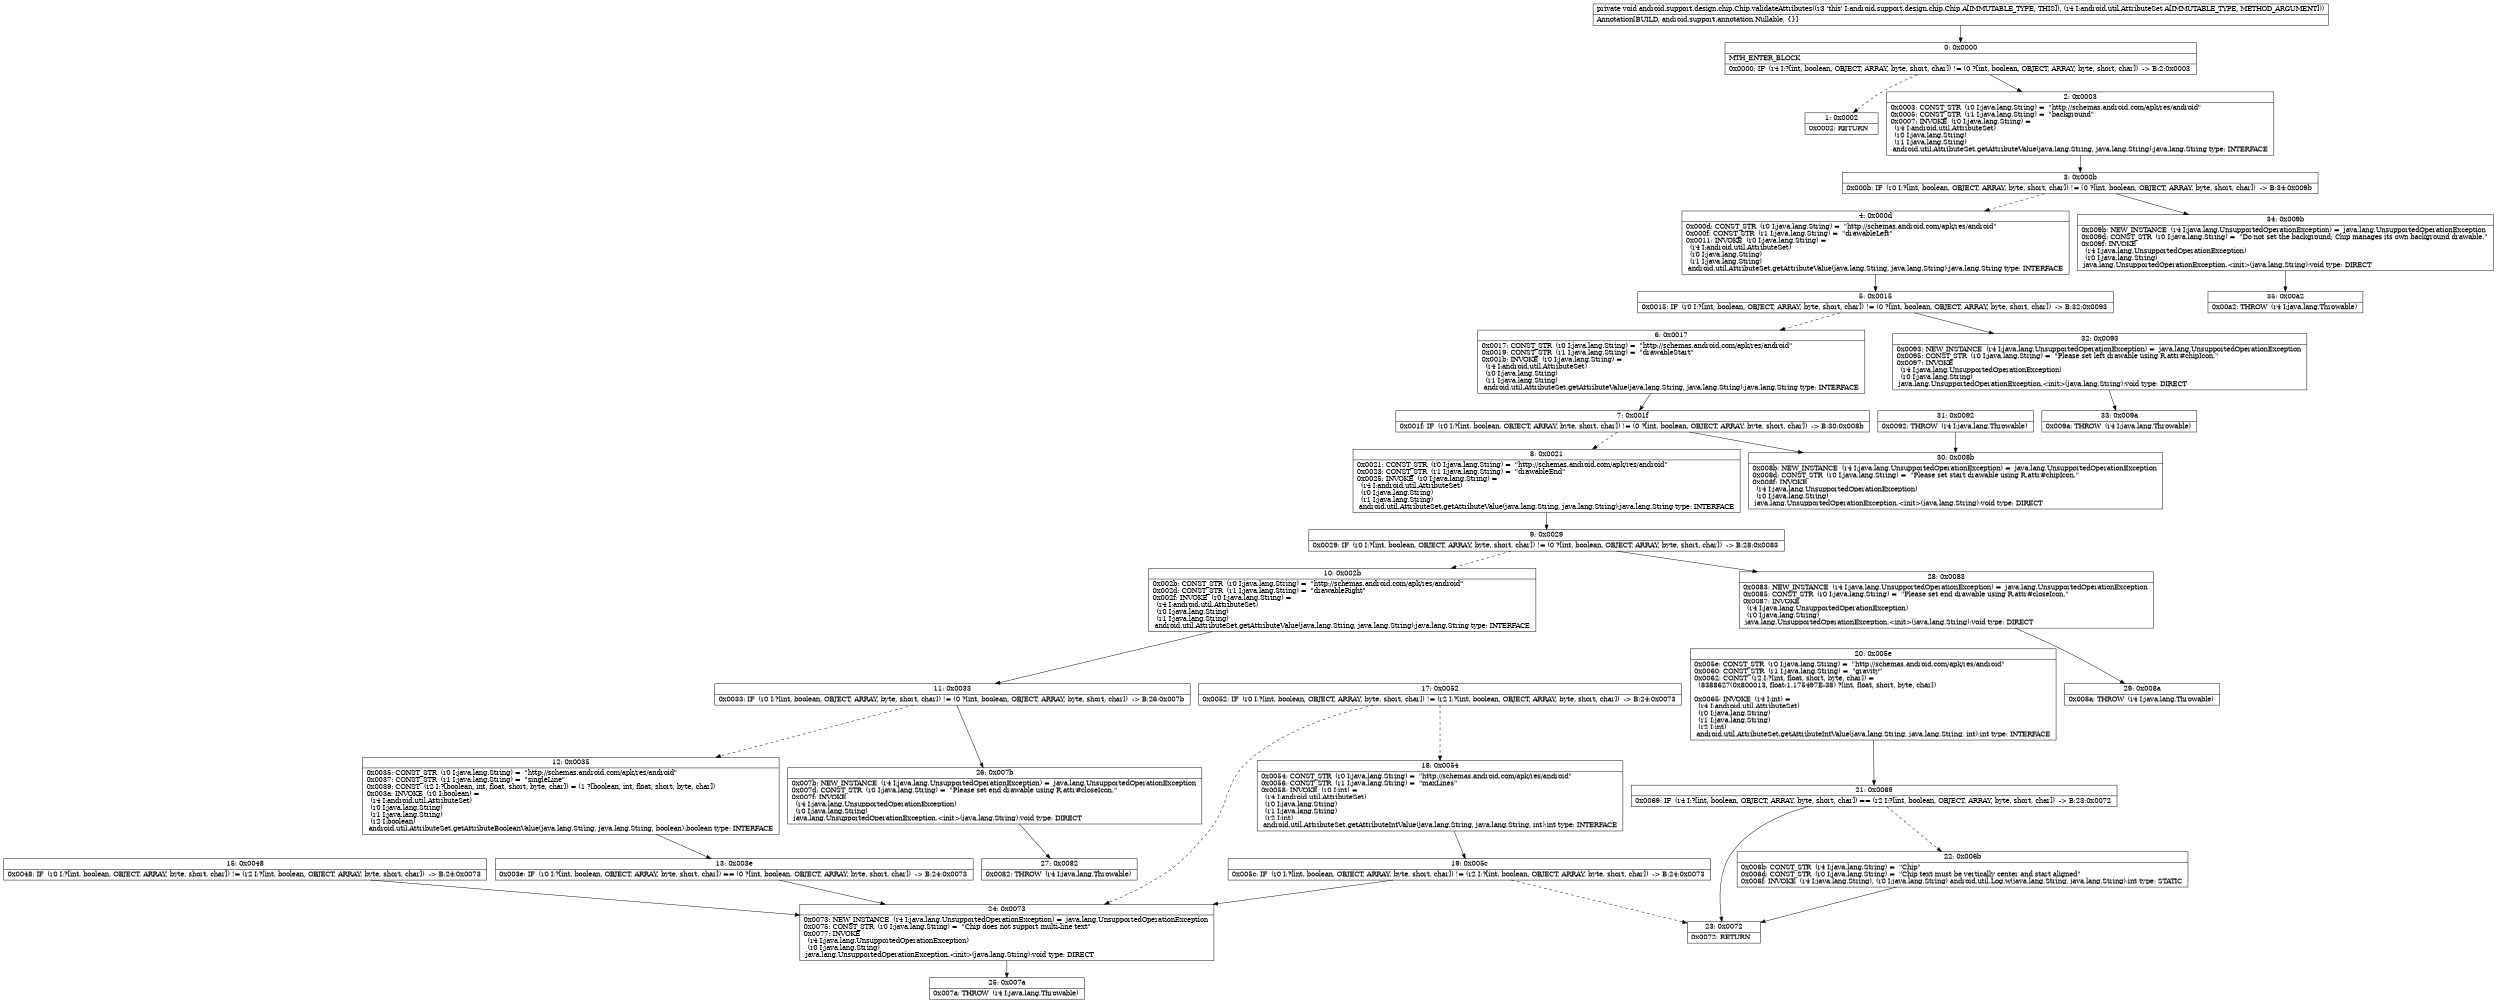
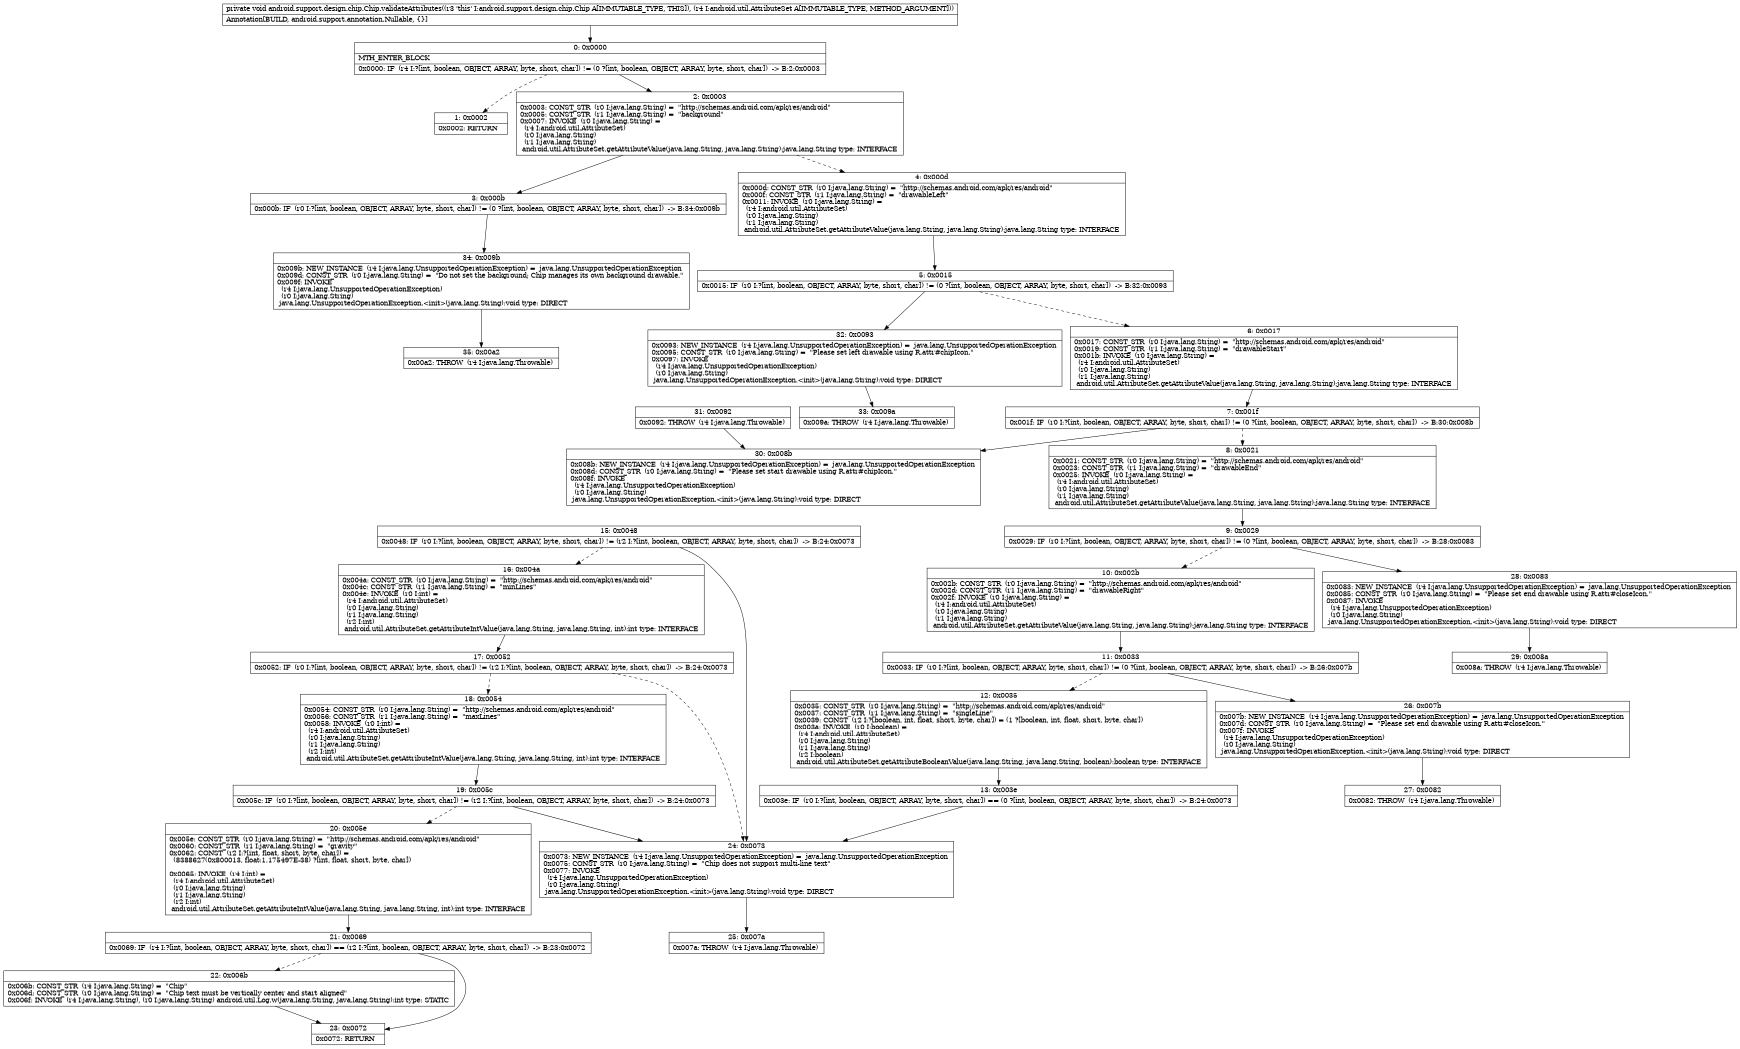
(2017, 202) -> (819, 163)
none -> (521, 600)
(1597, 901) -> (444, 814)
